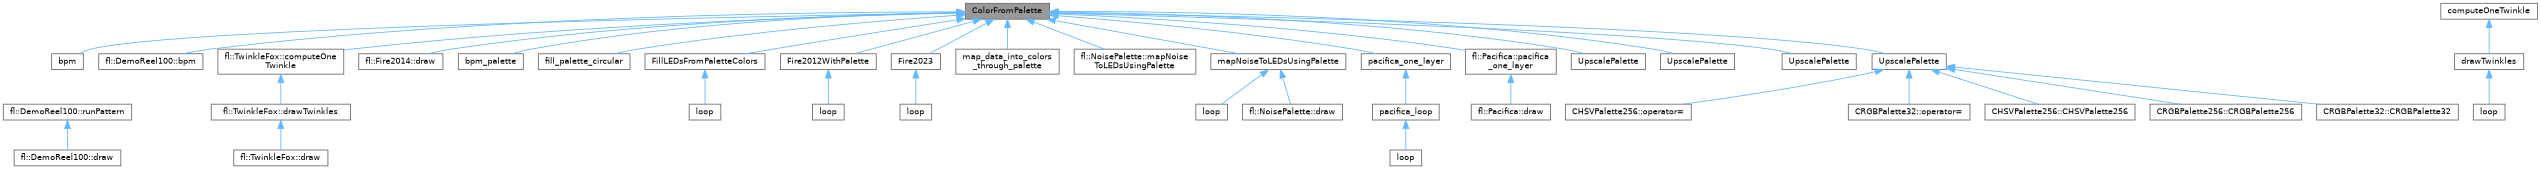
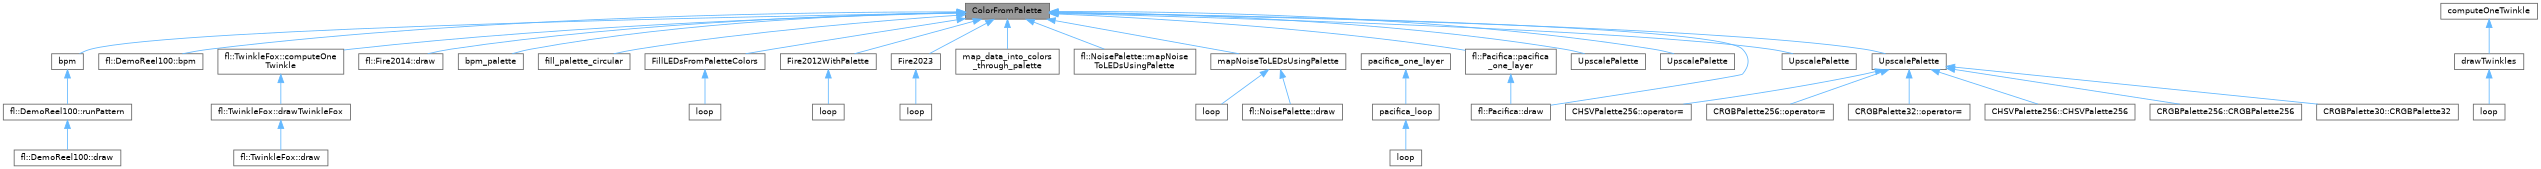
(1218, 31) -> (1512, 25)
none -> (68, 91)
(281, 112) -> (281, 112)
none -> (1770, 112)
(2388, 112) -> (2388, 112)
